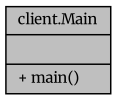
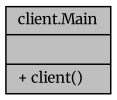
(49, 78) -> (51, 78)
